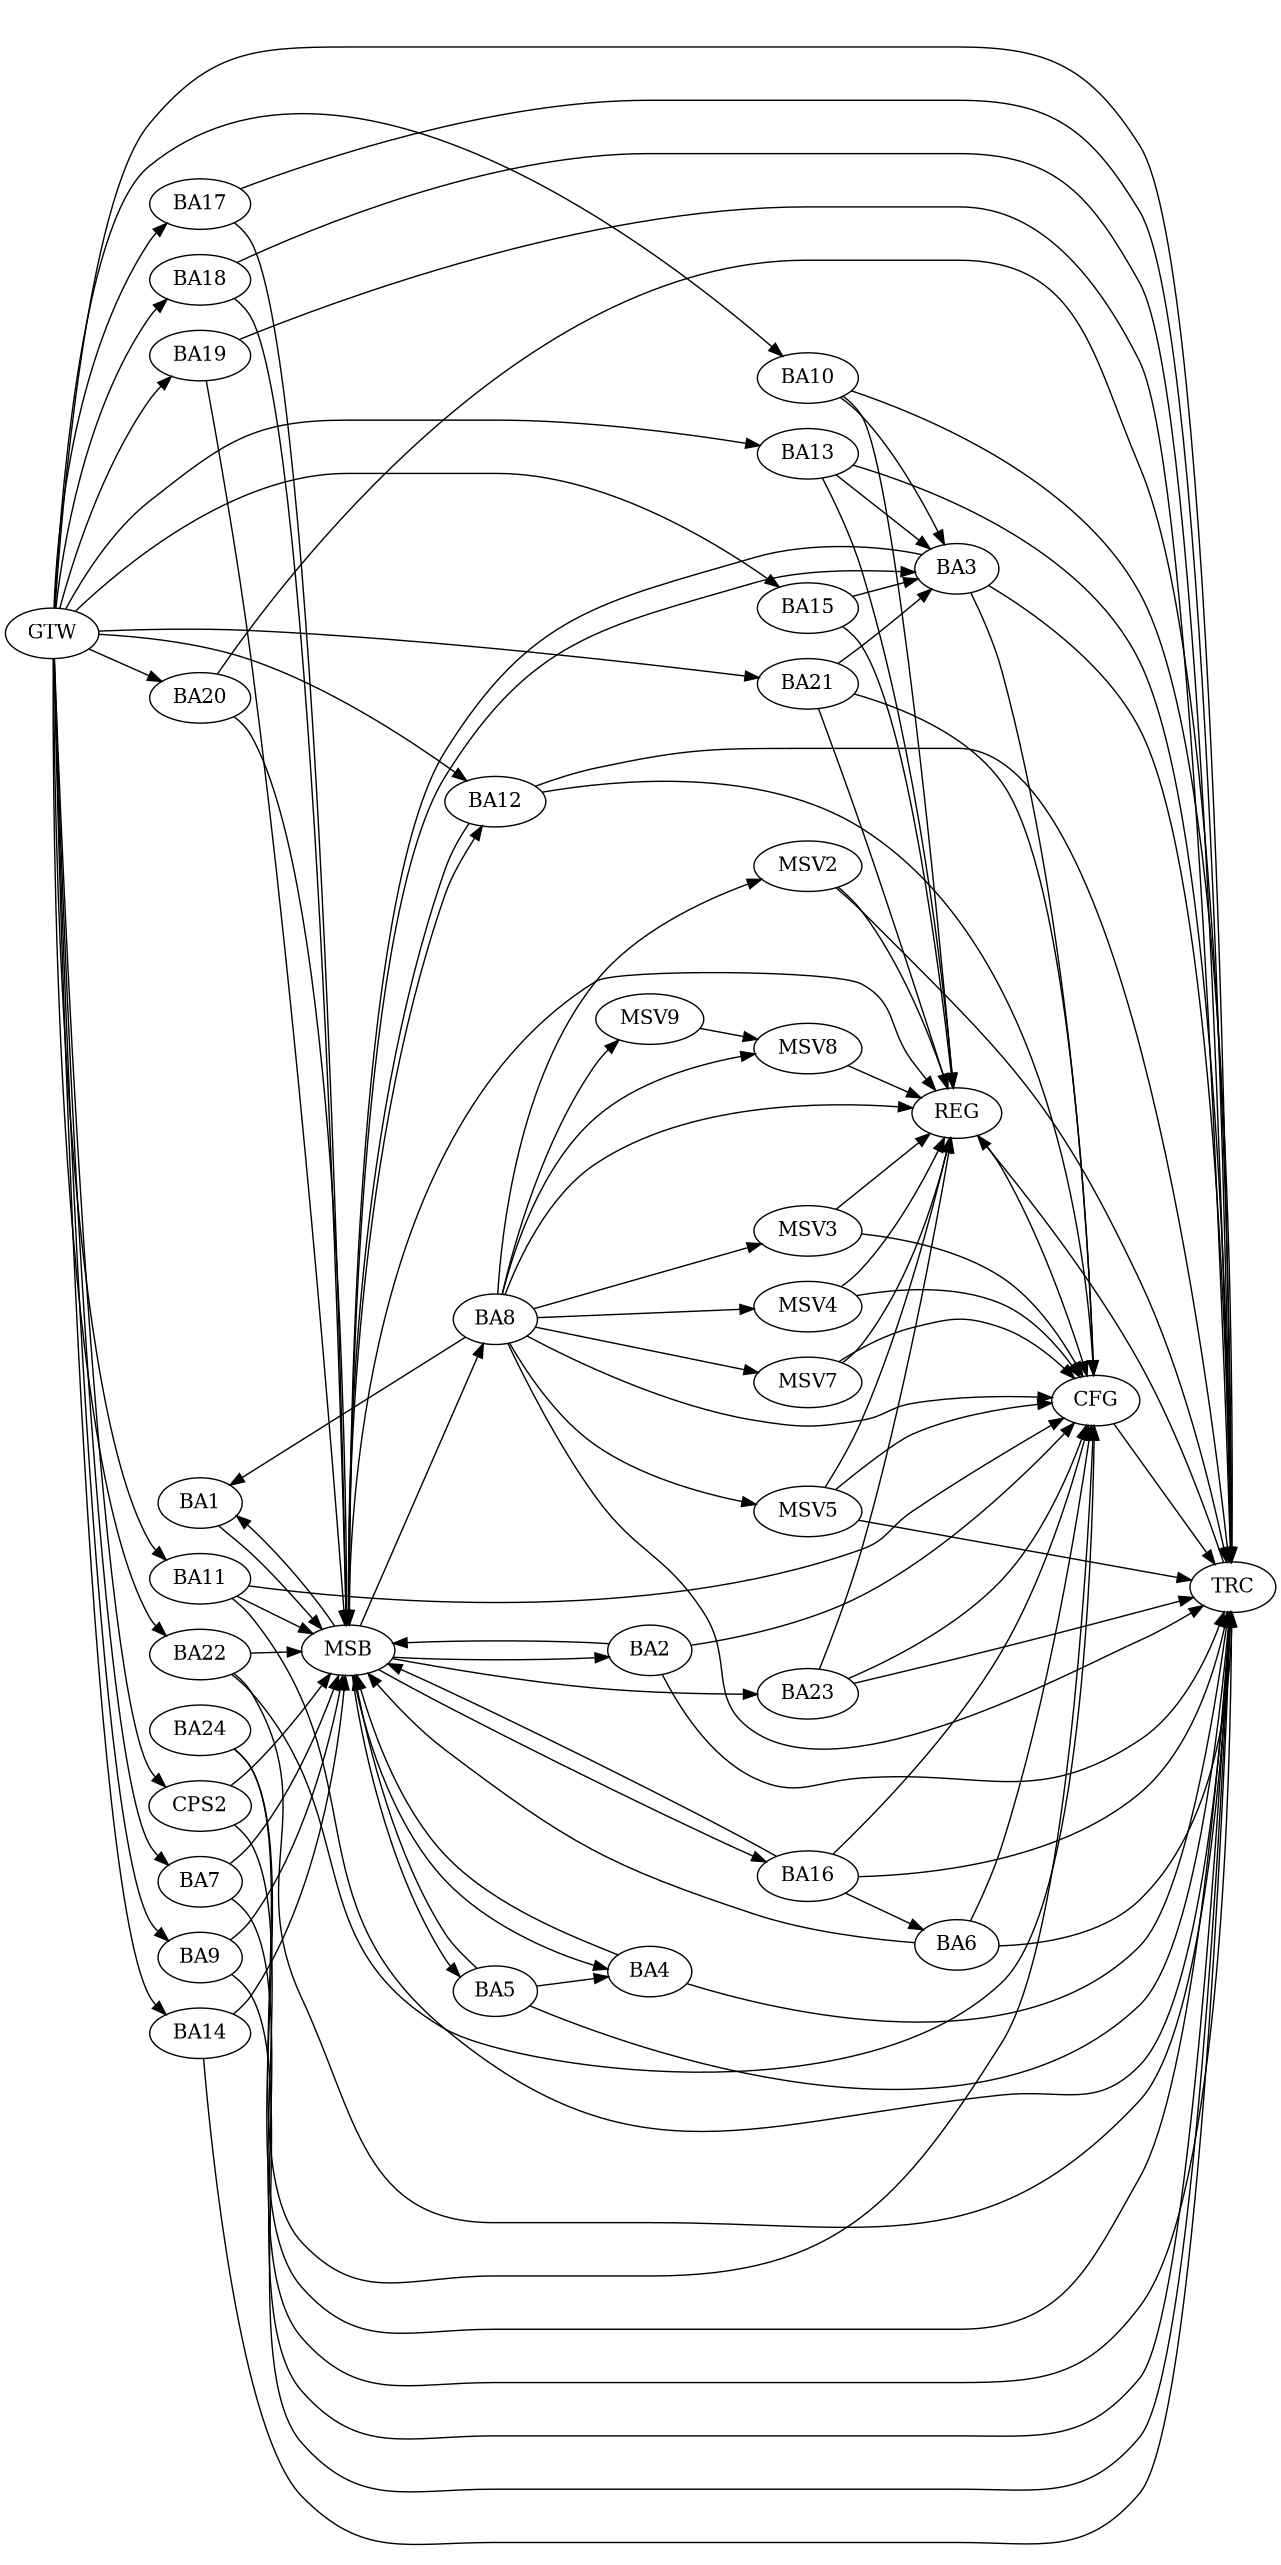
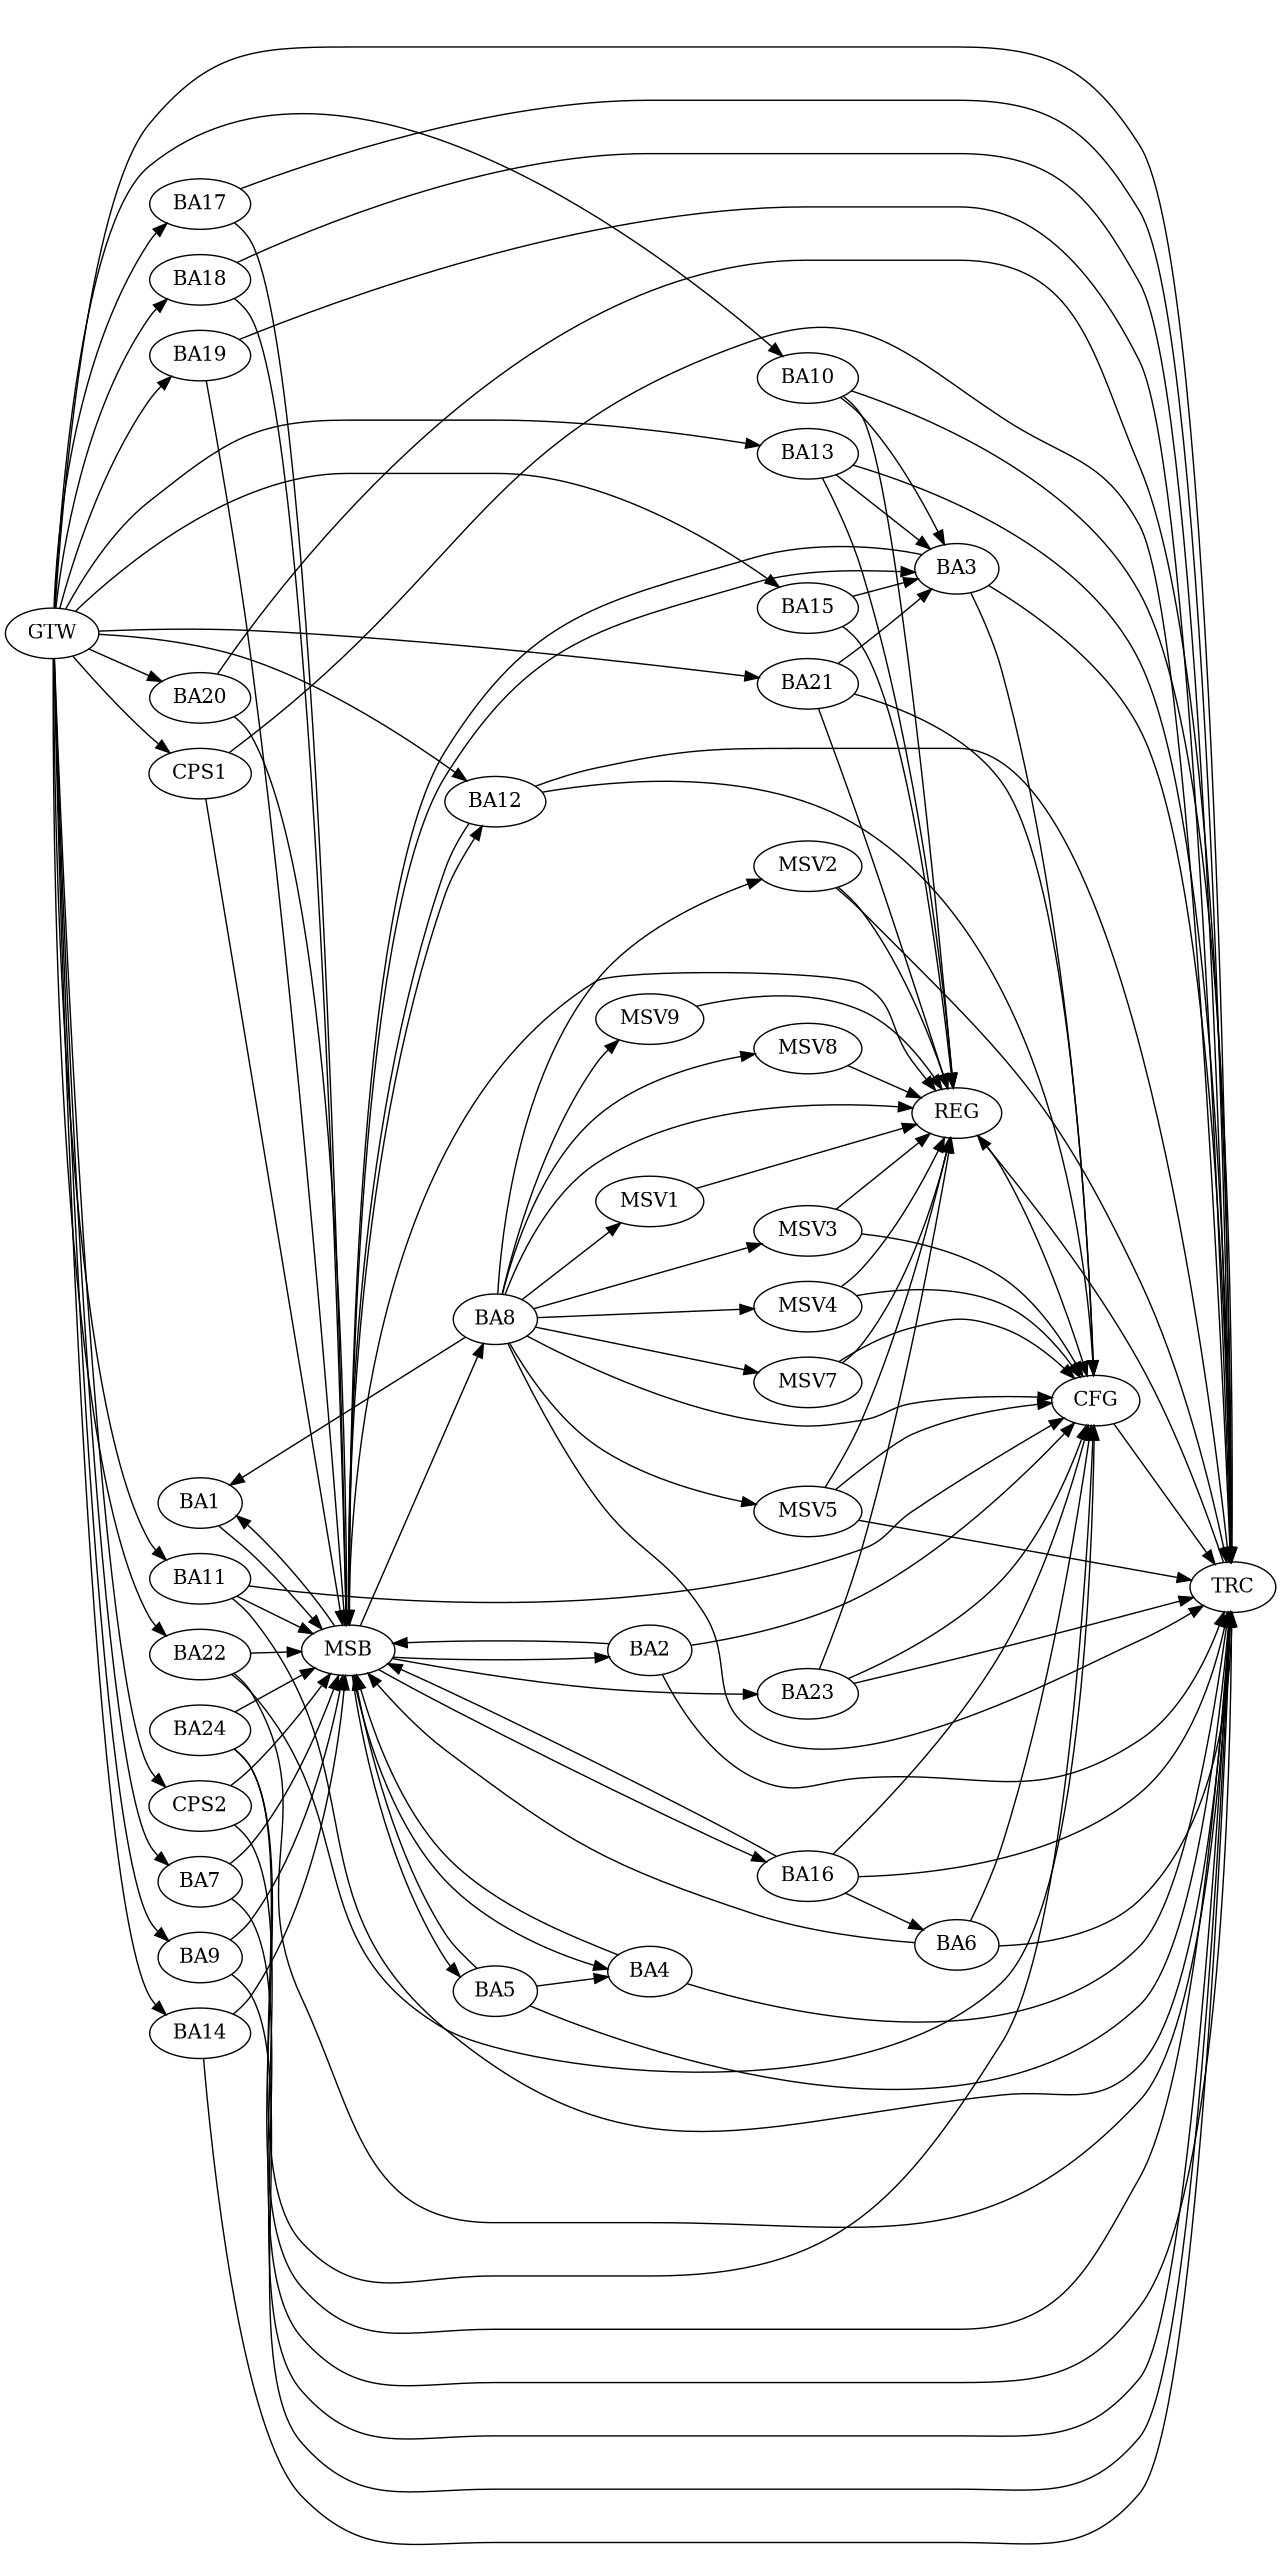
none -> (200, 774)
(722, 1032) -> (829, 1001)
none -> (650, 1201)
none -> (268, 1694)
